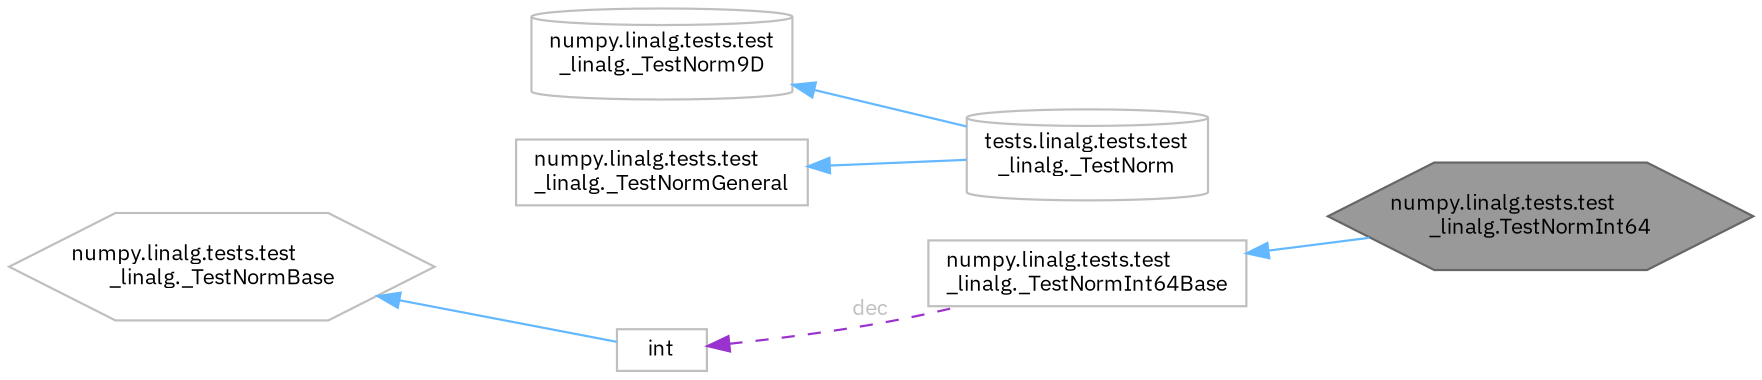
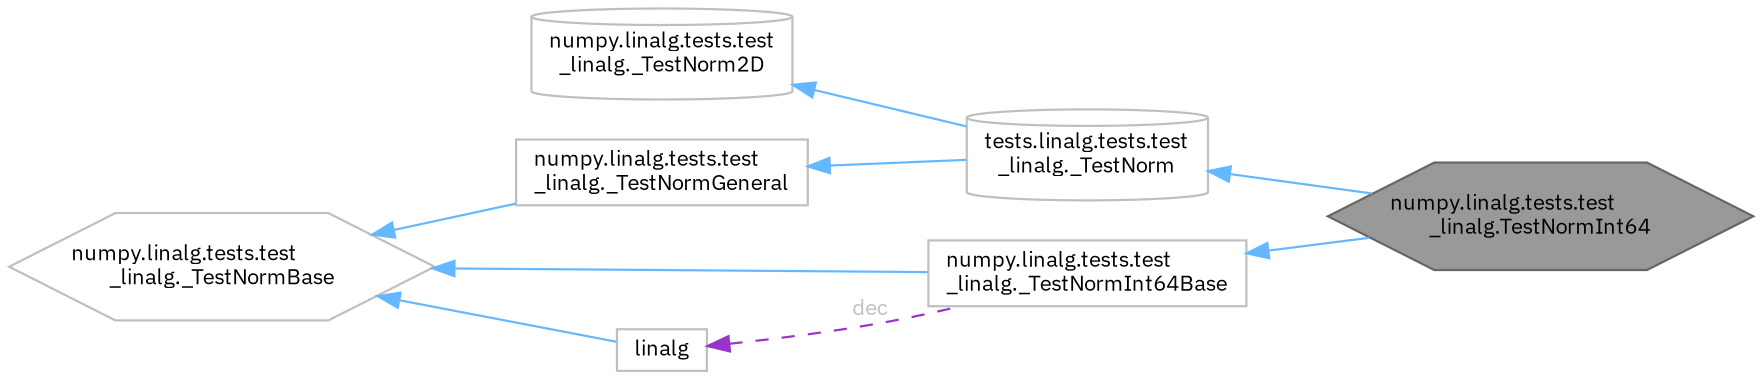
(662, 54) -> (662, 54)
none -> (1301, 184)
none -> (455, 217)
none -> (692, 270)
(662, 350) -> (662, 350)
